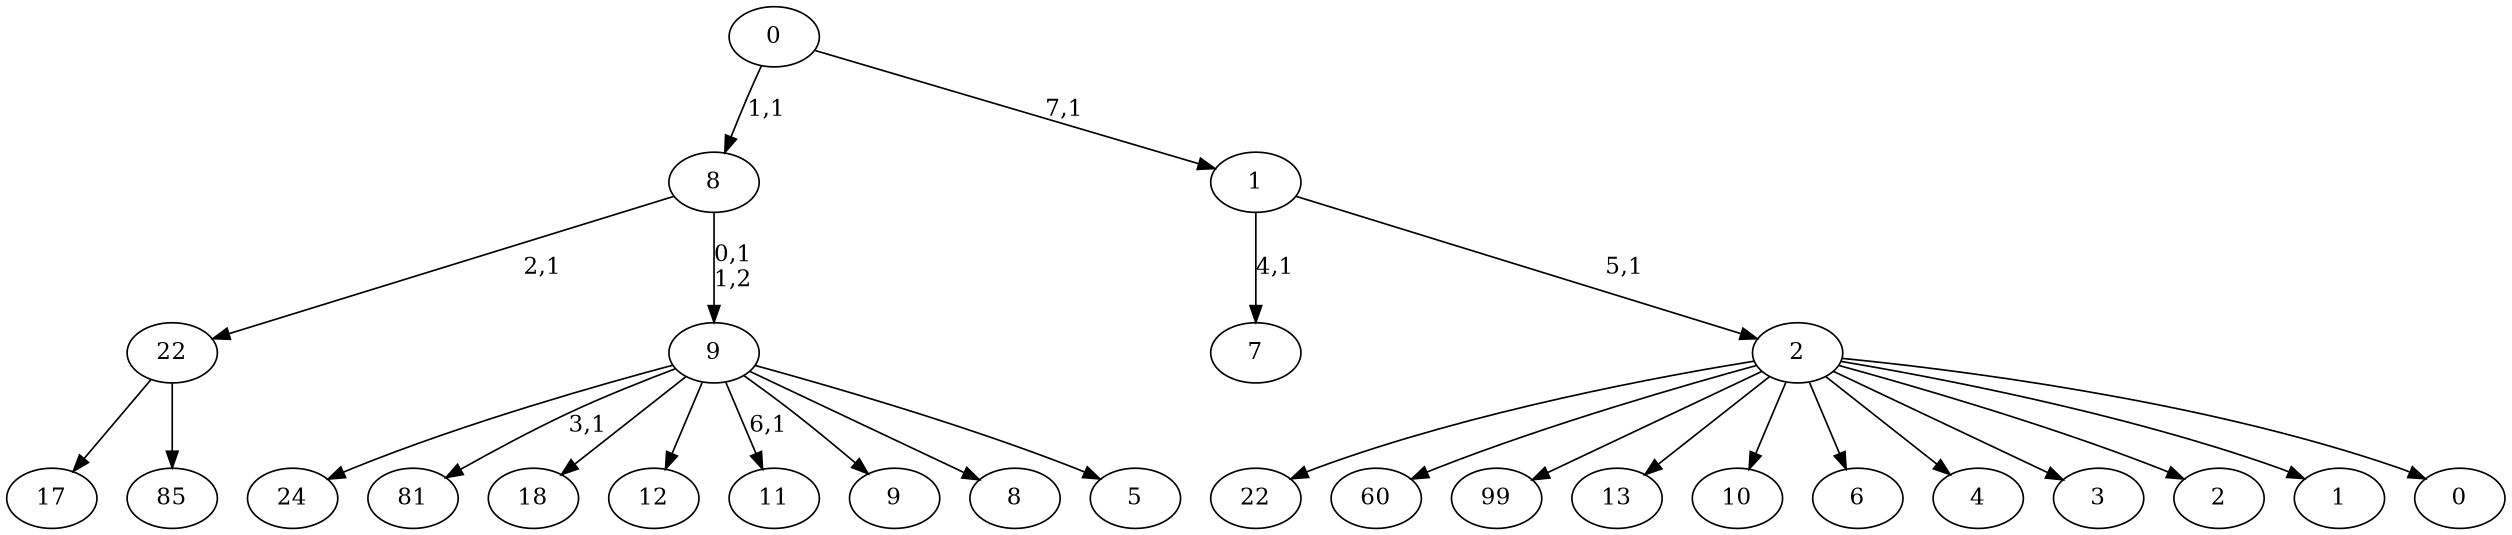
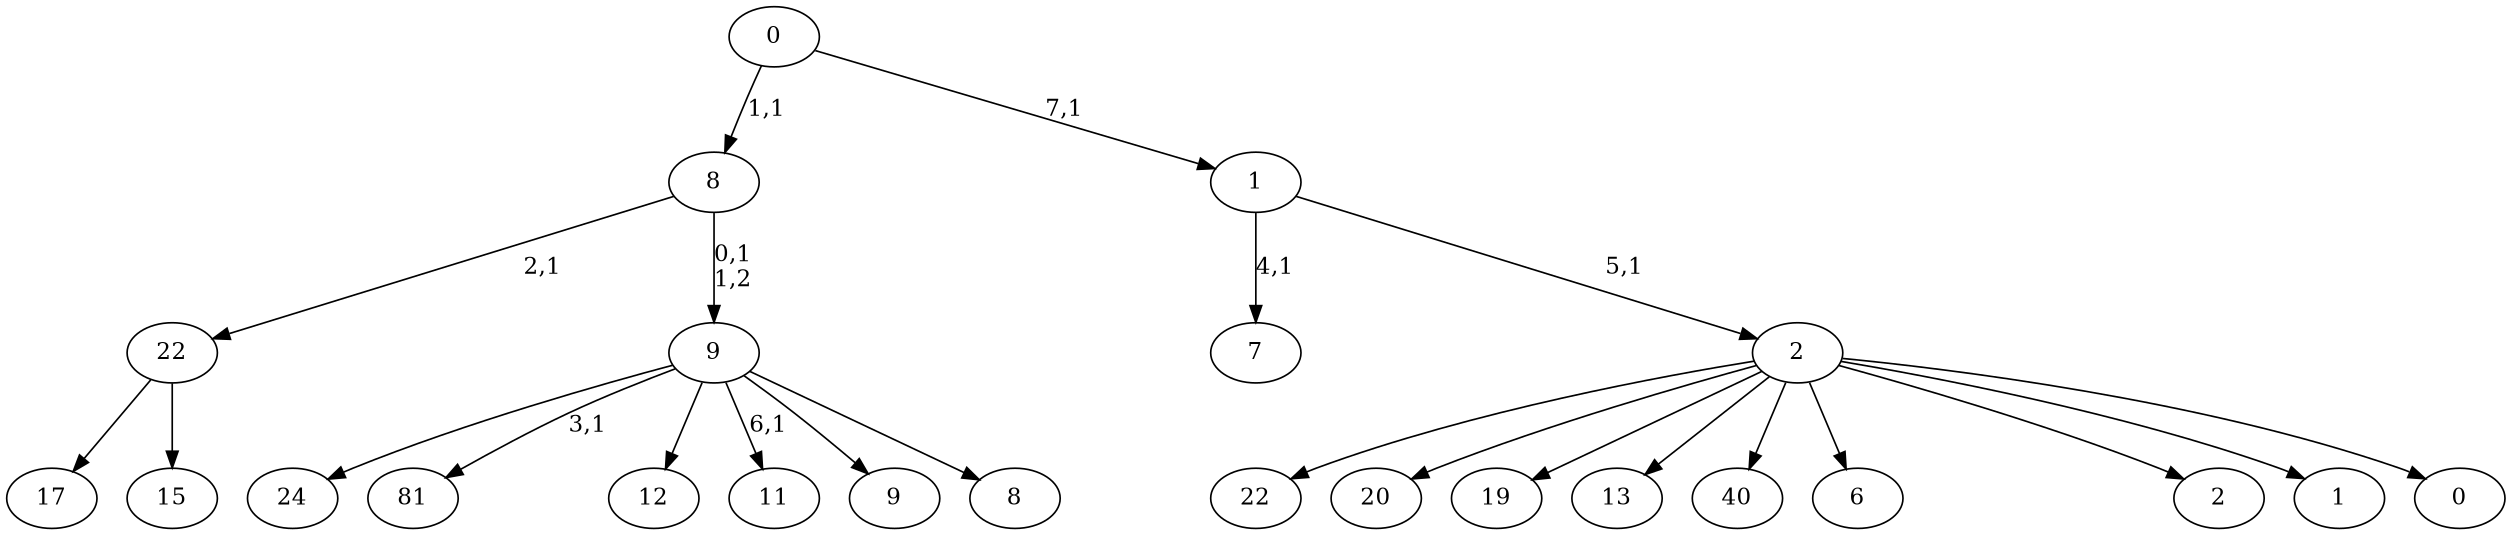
(172, 498) -> (172, 498)
(533, 498) -> none
(1135, 498) -> none
(1376, 498) -> (1376, 498)
(1497, 498) -> (1497, 498)
(1737, 498) -> (1737, 498)
(1978, 498) -> none
(2099, 498) -> none
